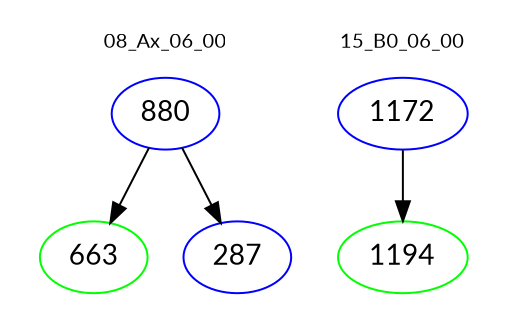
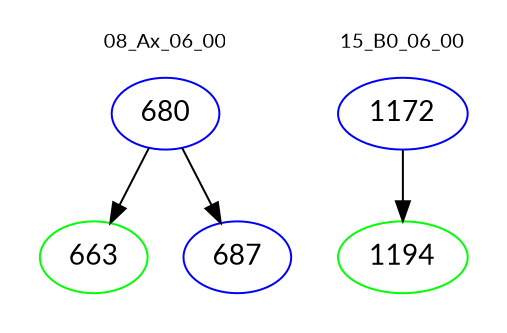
(166, 114) -> (166, 114)
(237, 257) -> (237, 257)
